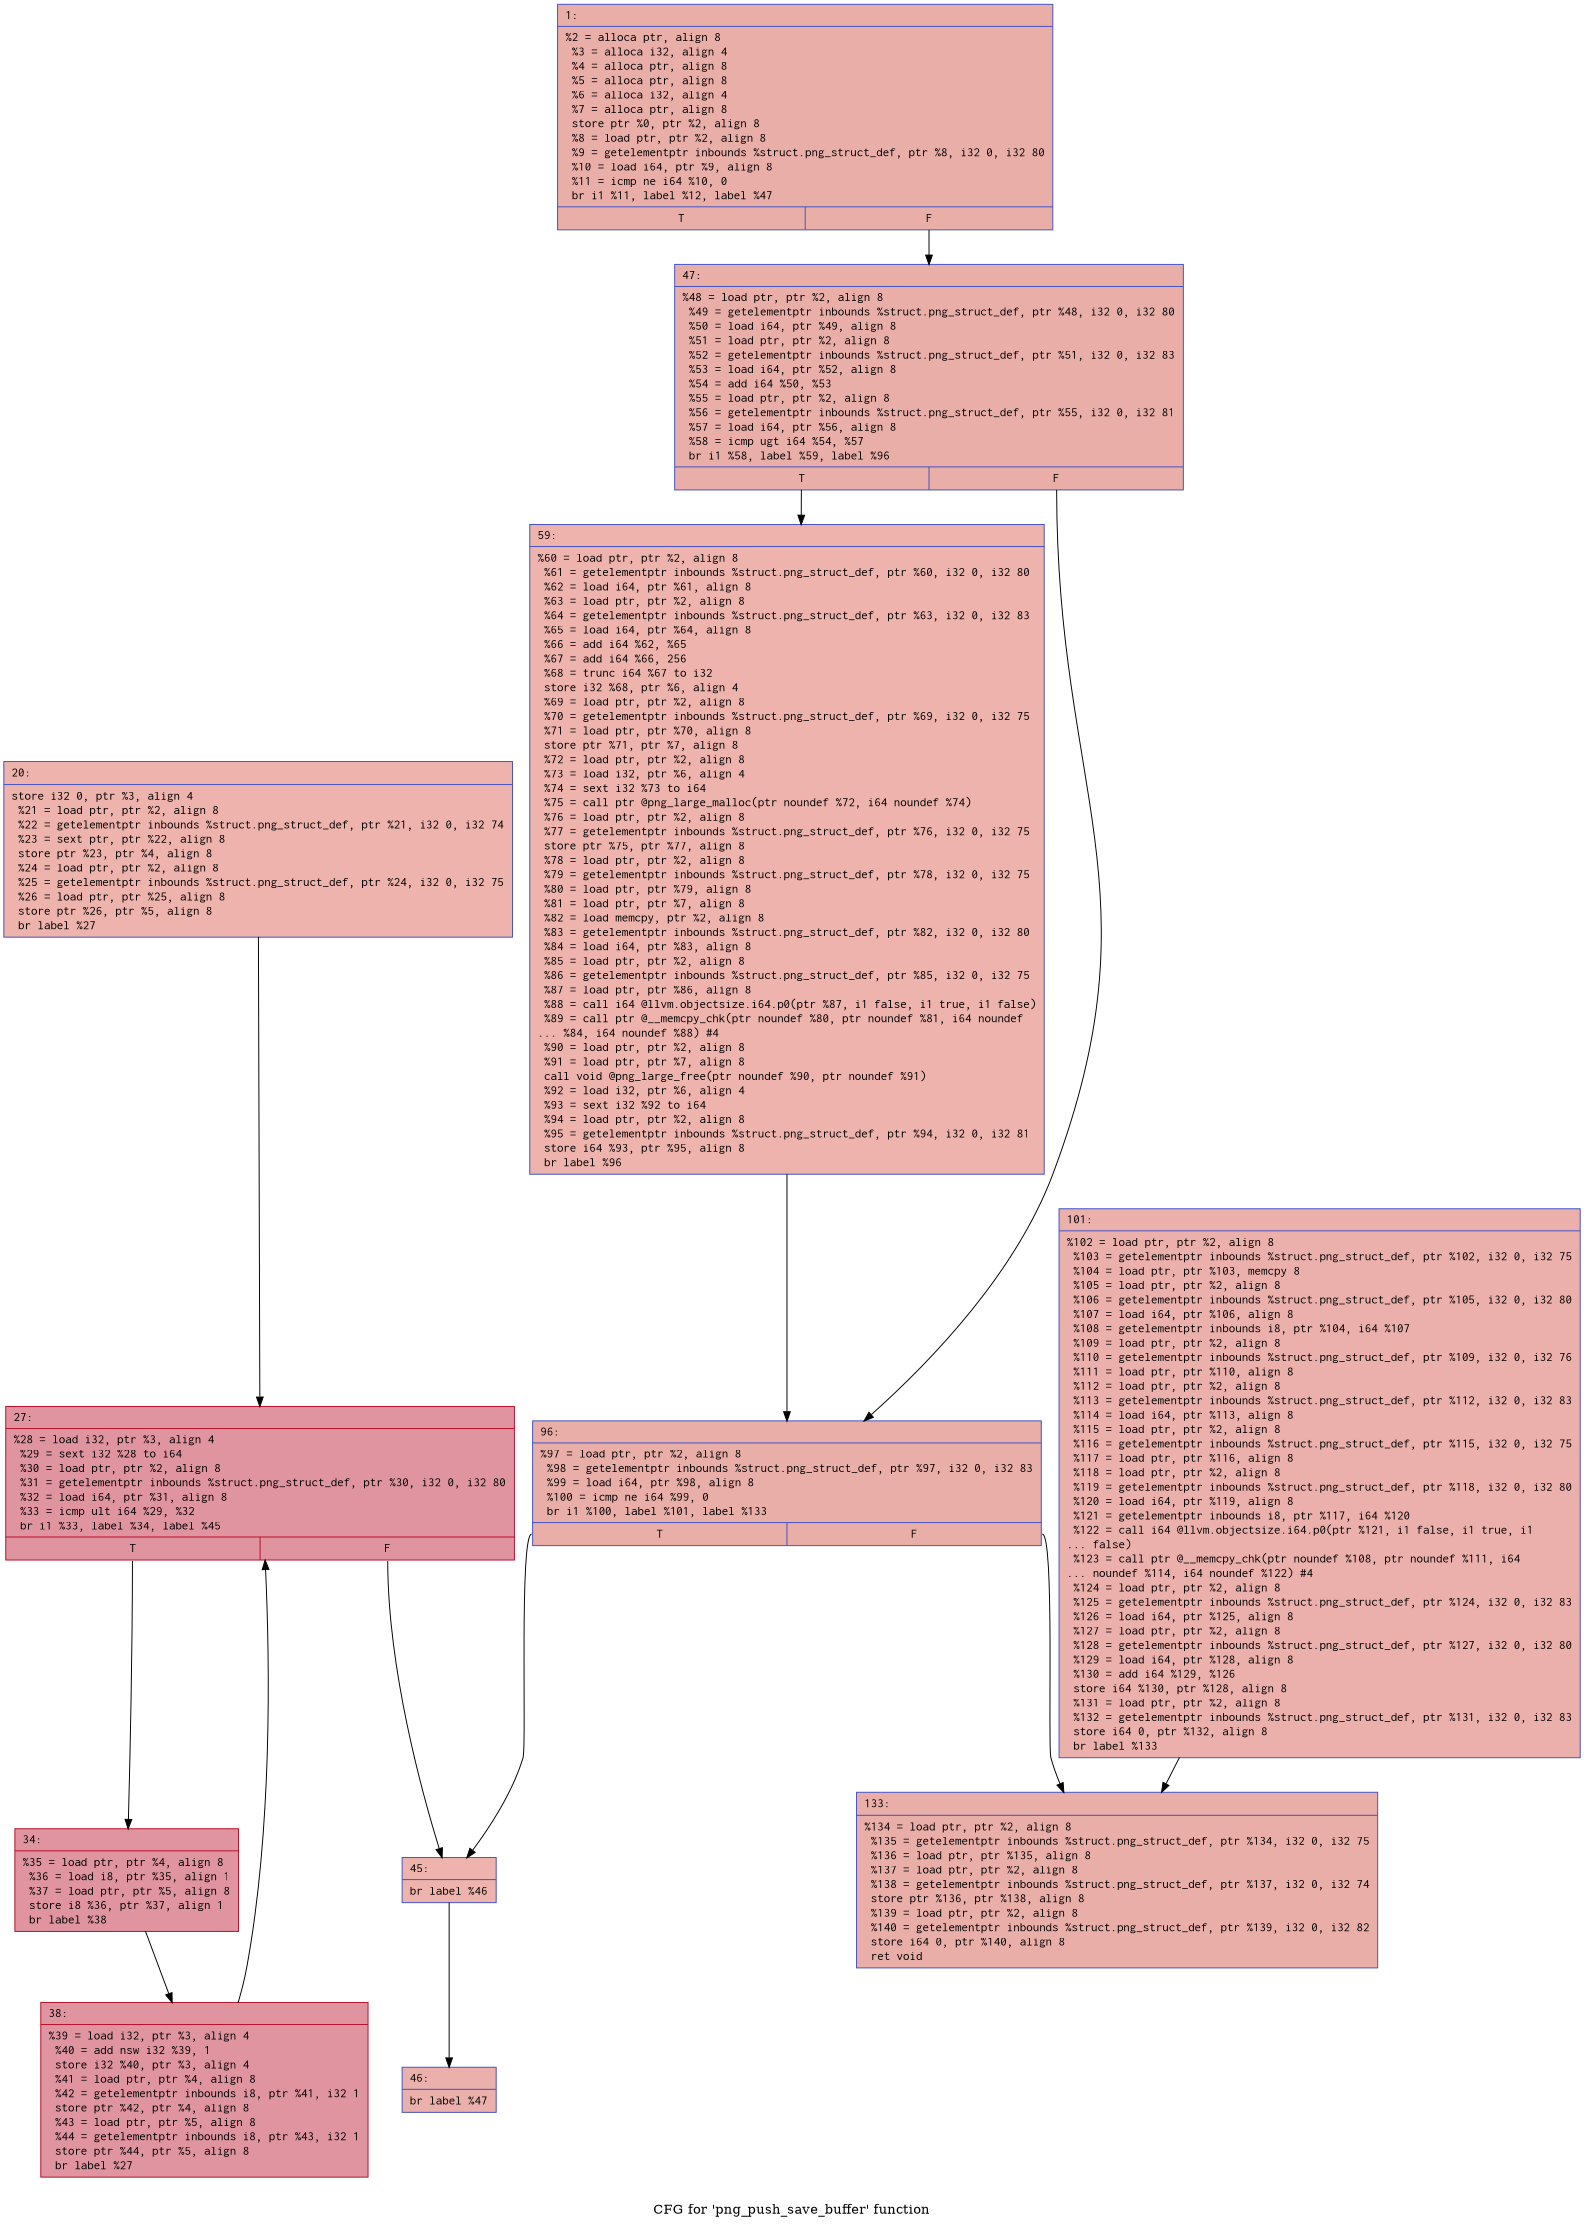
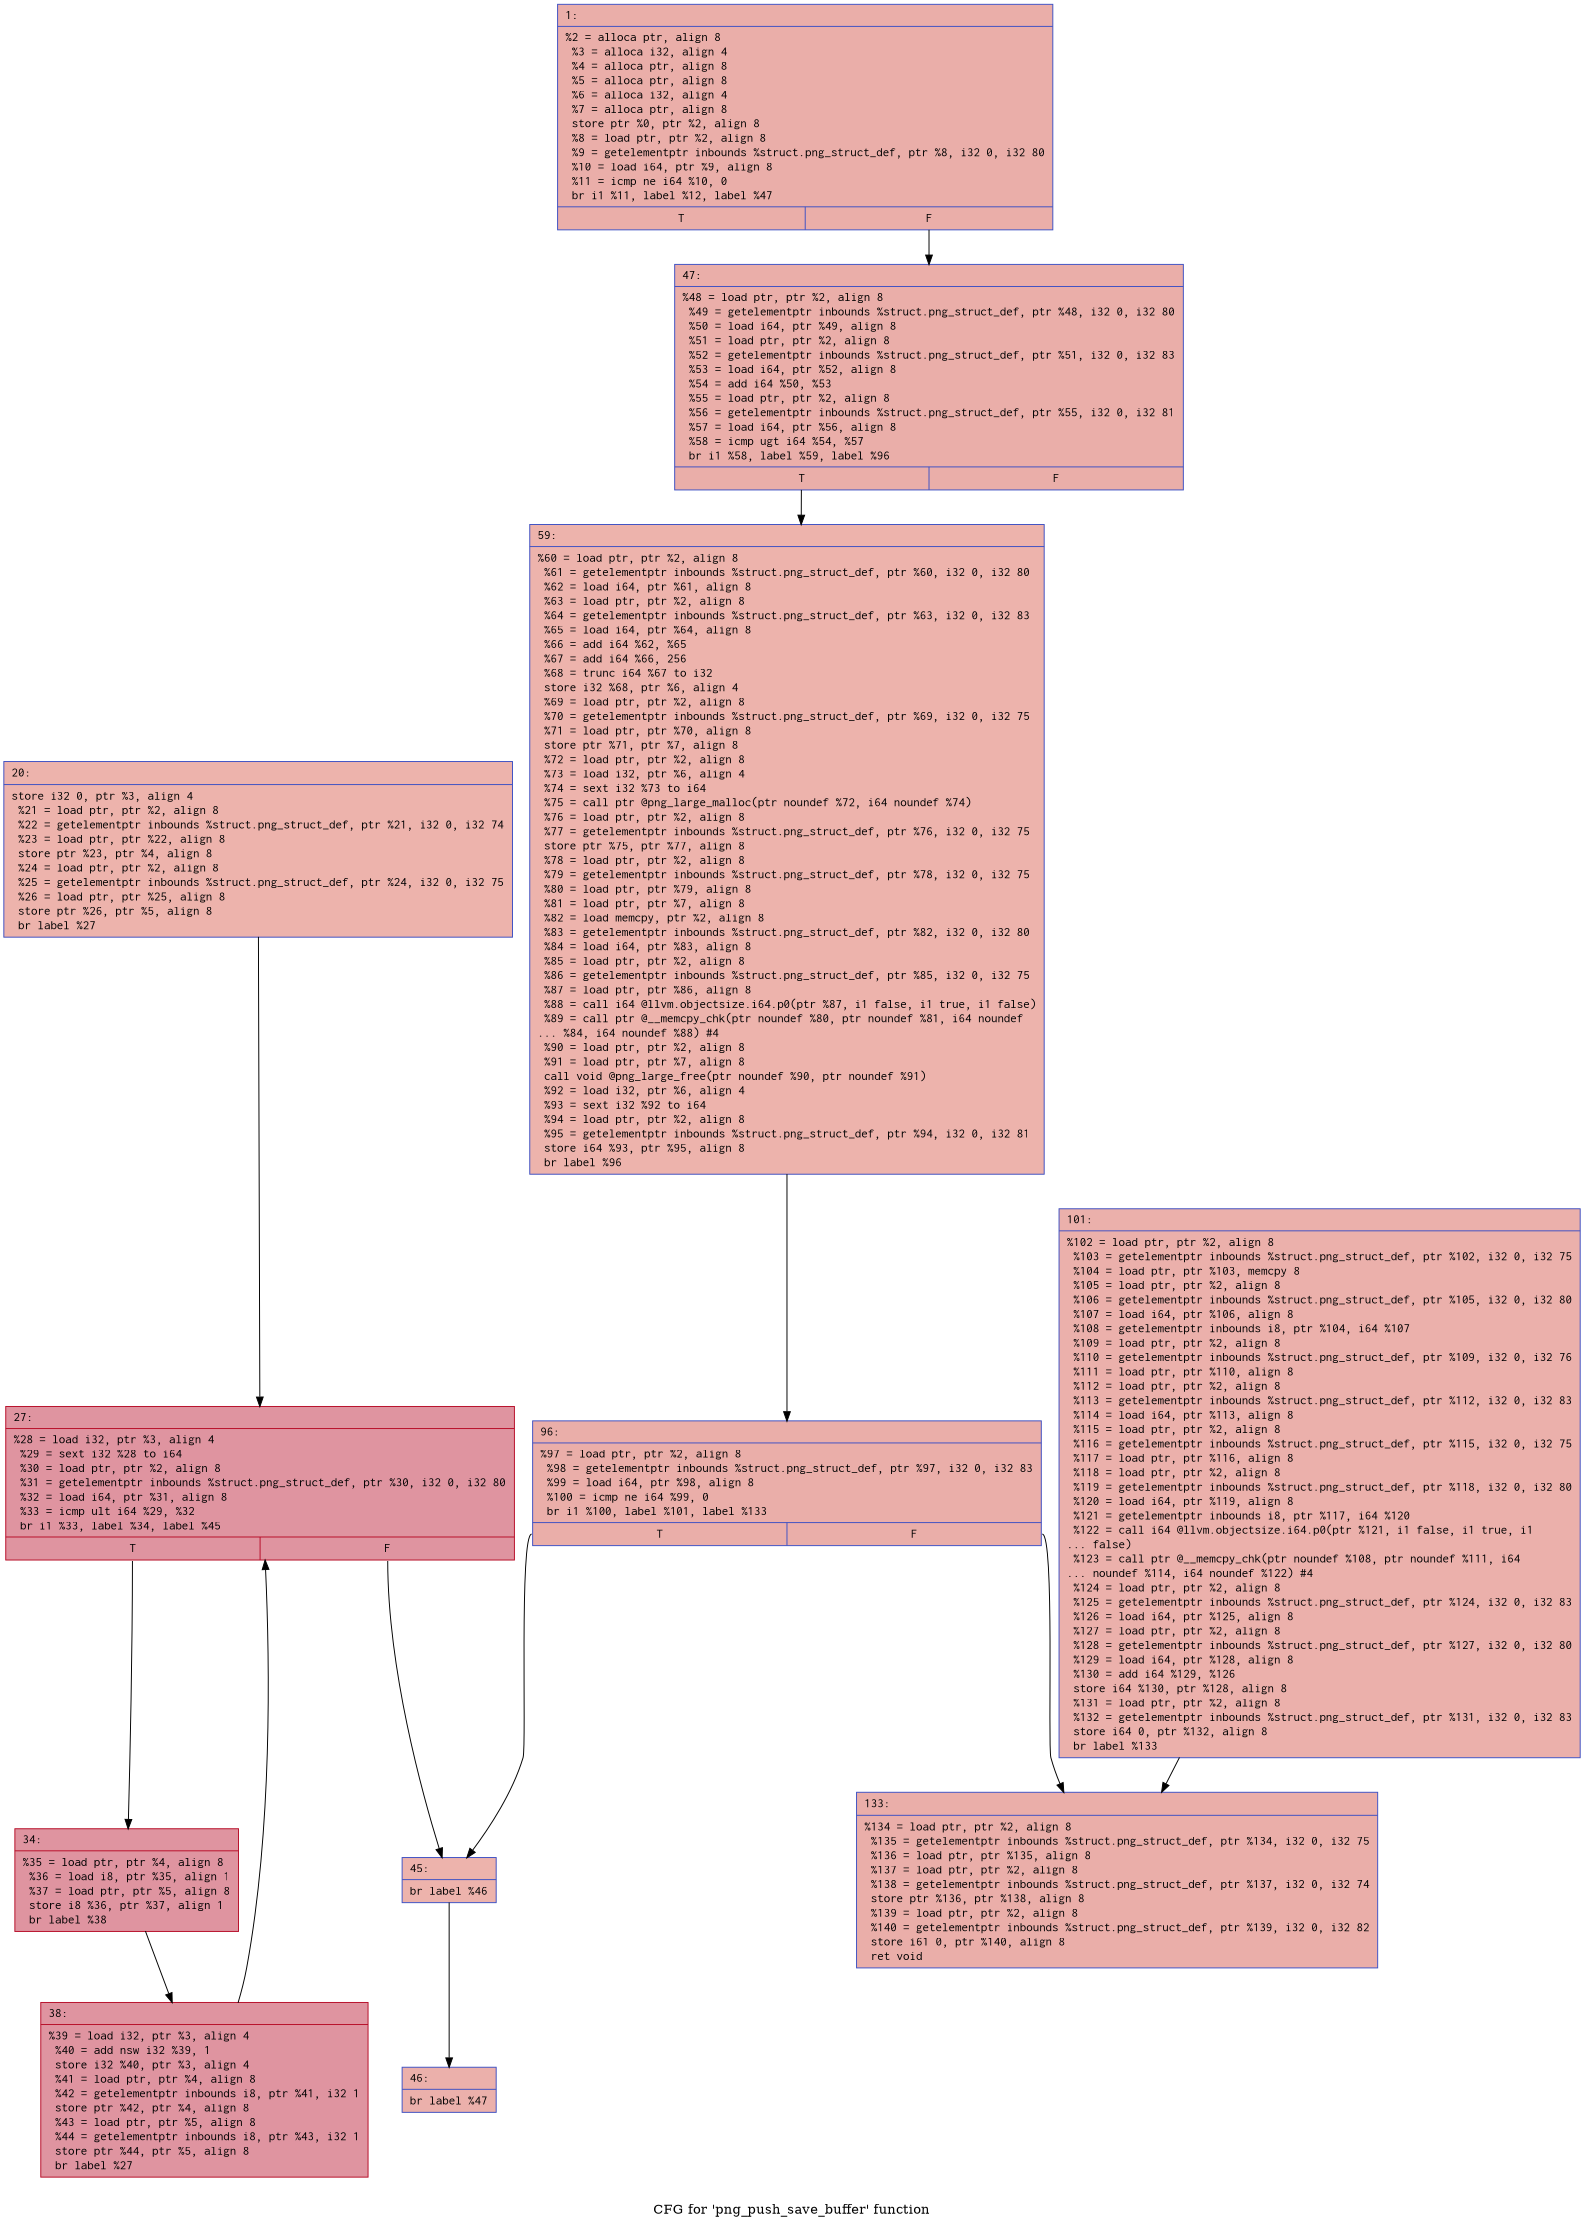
(119, 839) -> (119, 839)
(1099, 986) -> none
(965, 1942) -> (965, 1942)
